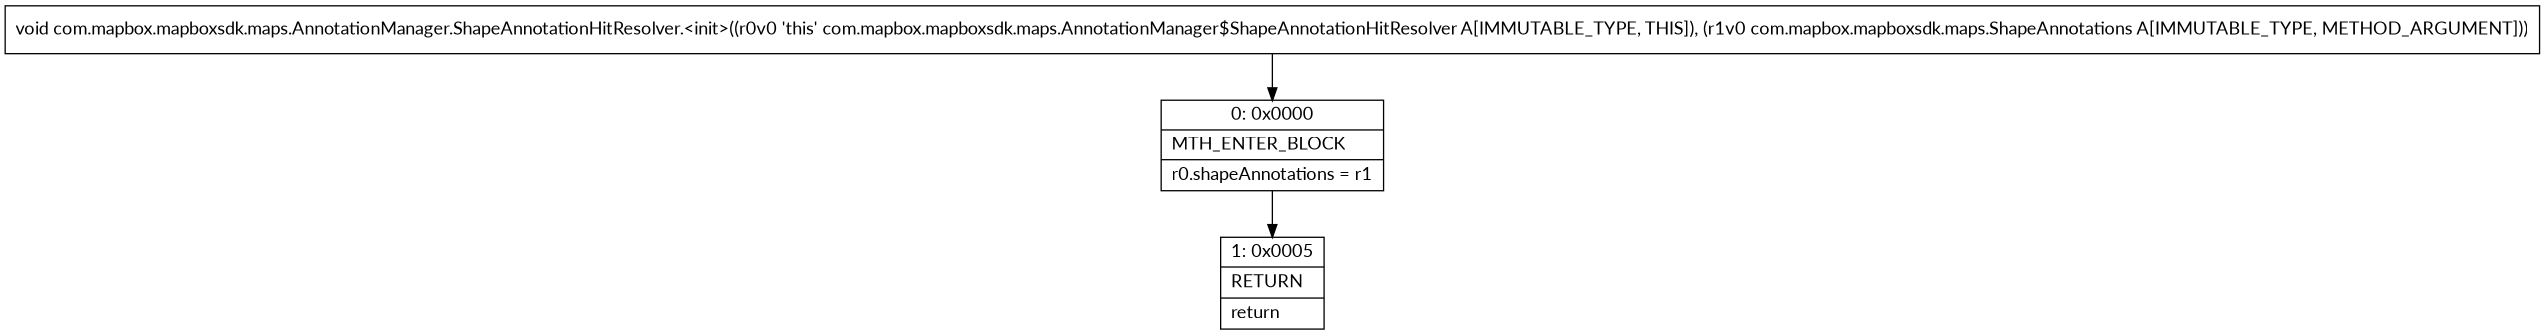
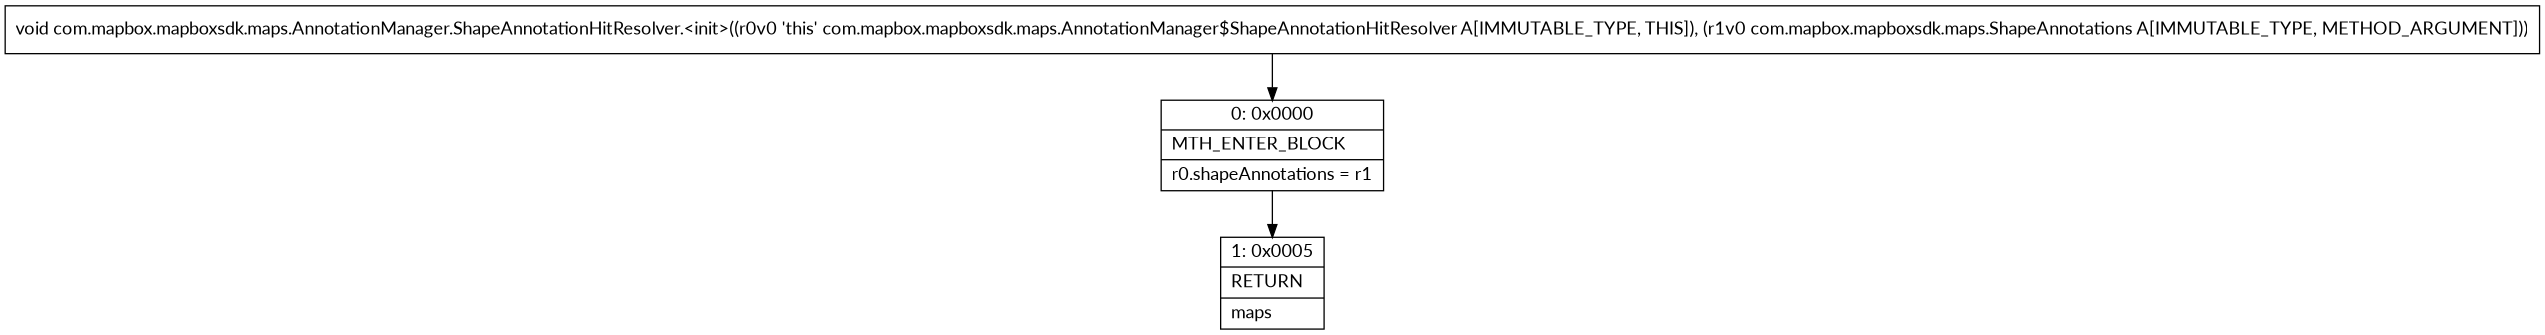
(1256, 313) -> (1252, 313)
